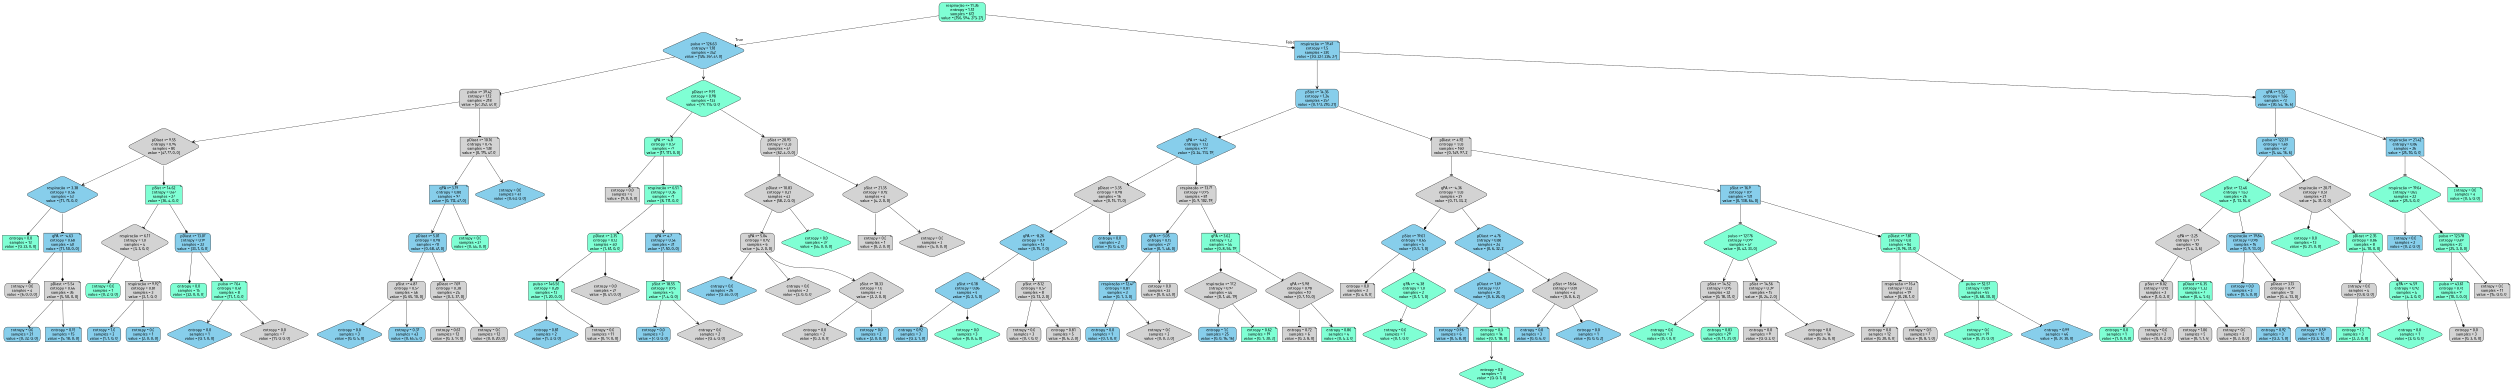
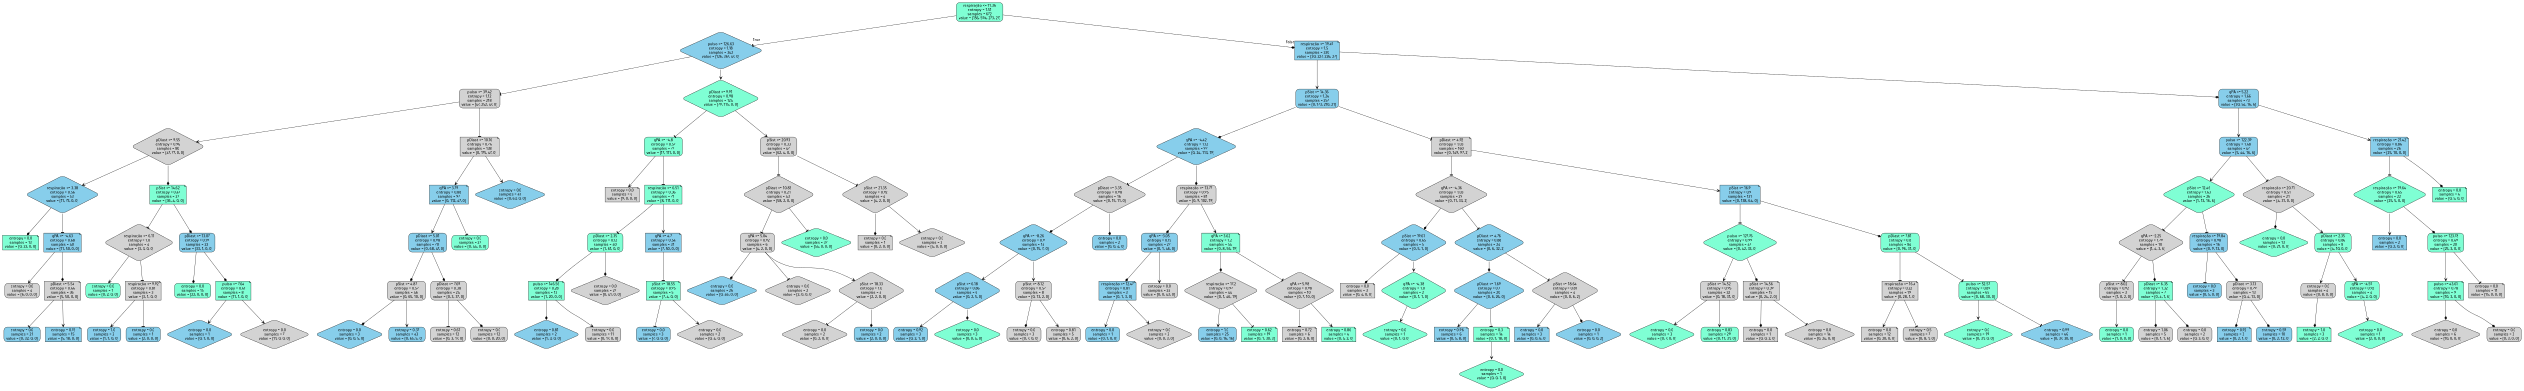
(1761, 334) -> (1761, 334)
(2156, 334) -> none
none -> (2446, 334)
